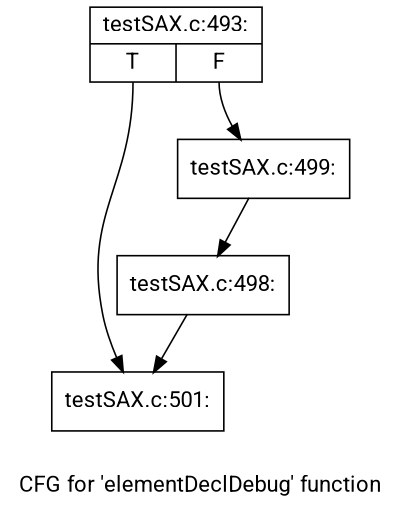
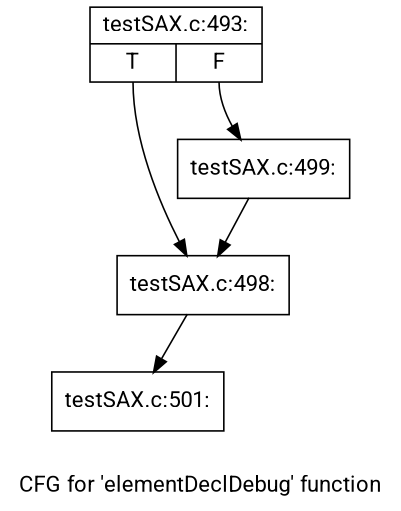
(105, 220) -> (147, 164)
